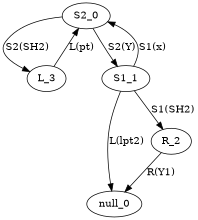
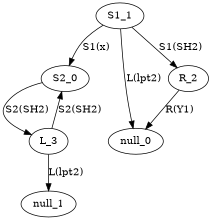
(103, 45) -> none
(82, 47) -> (80, 110)
none -> (49, 204)
